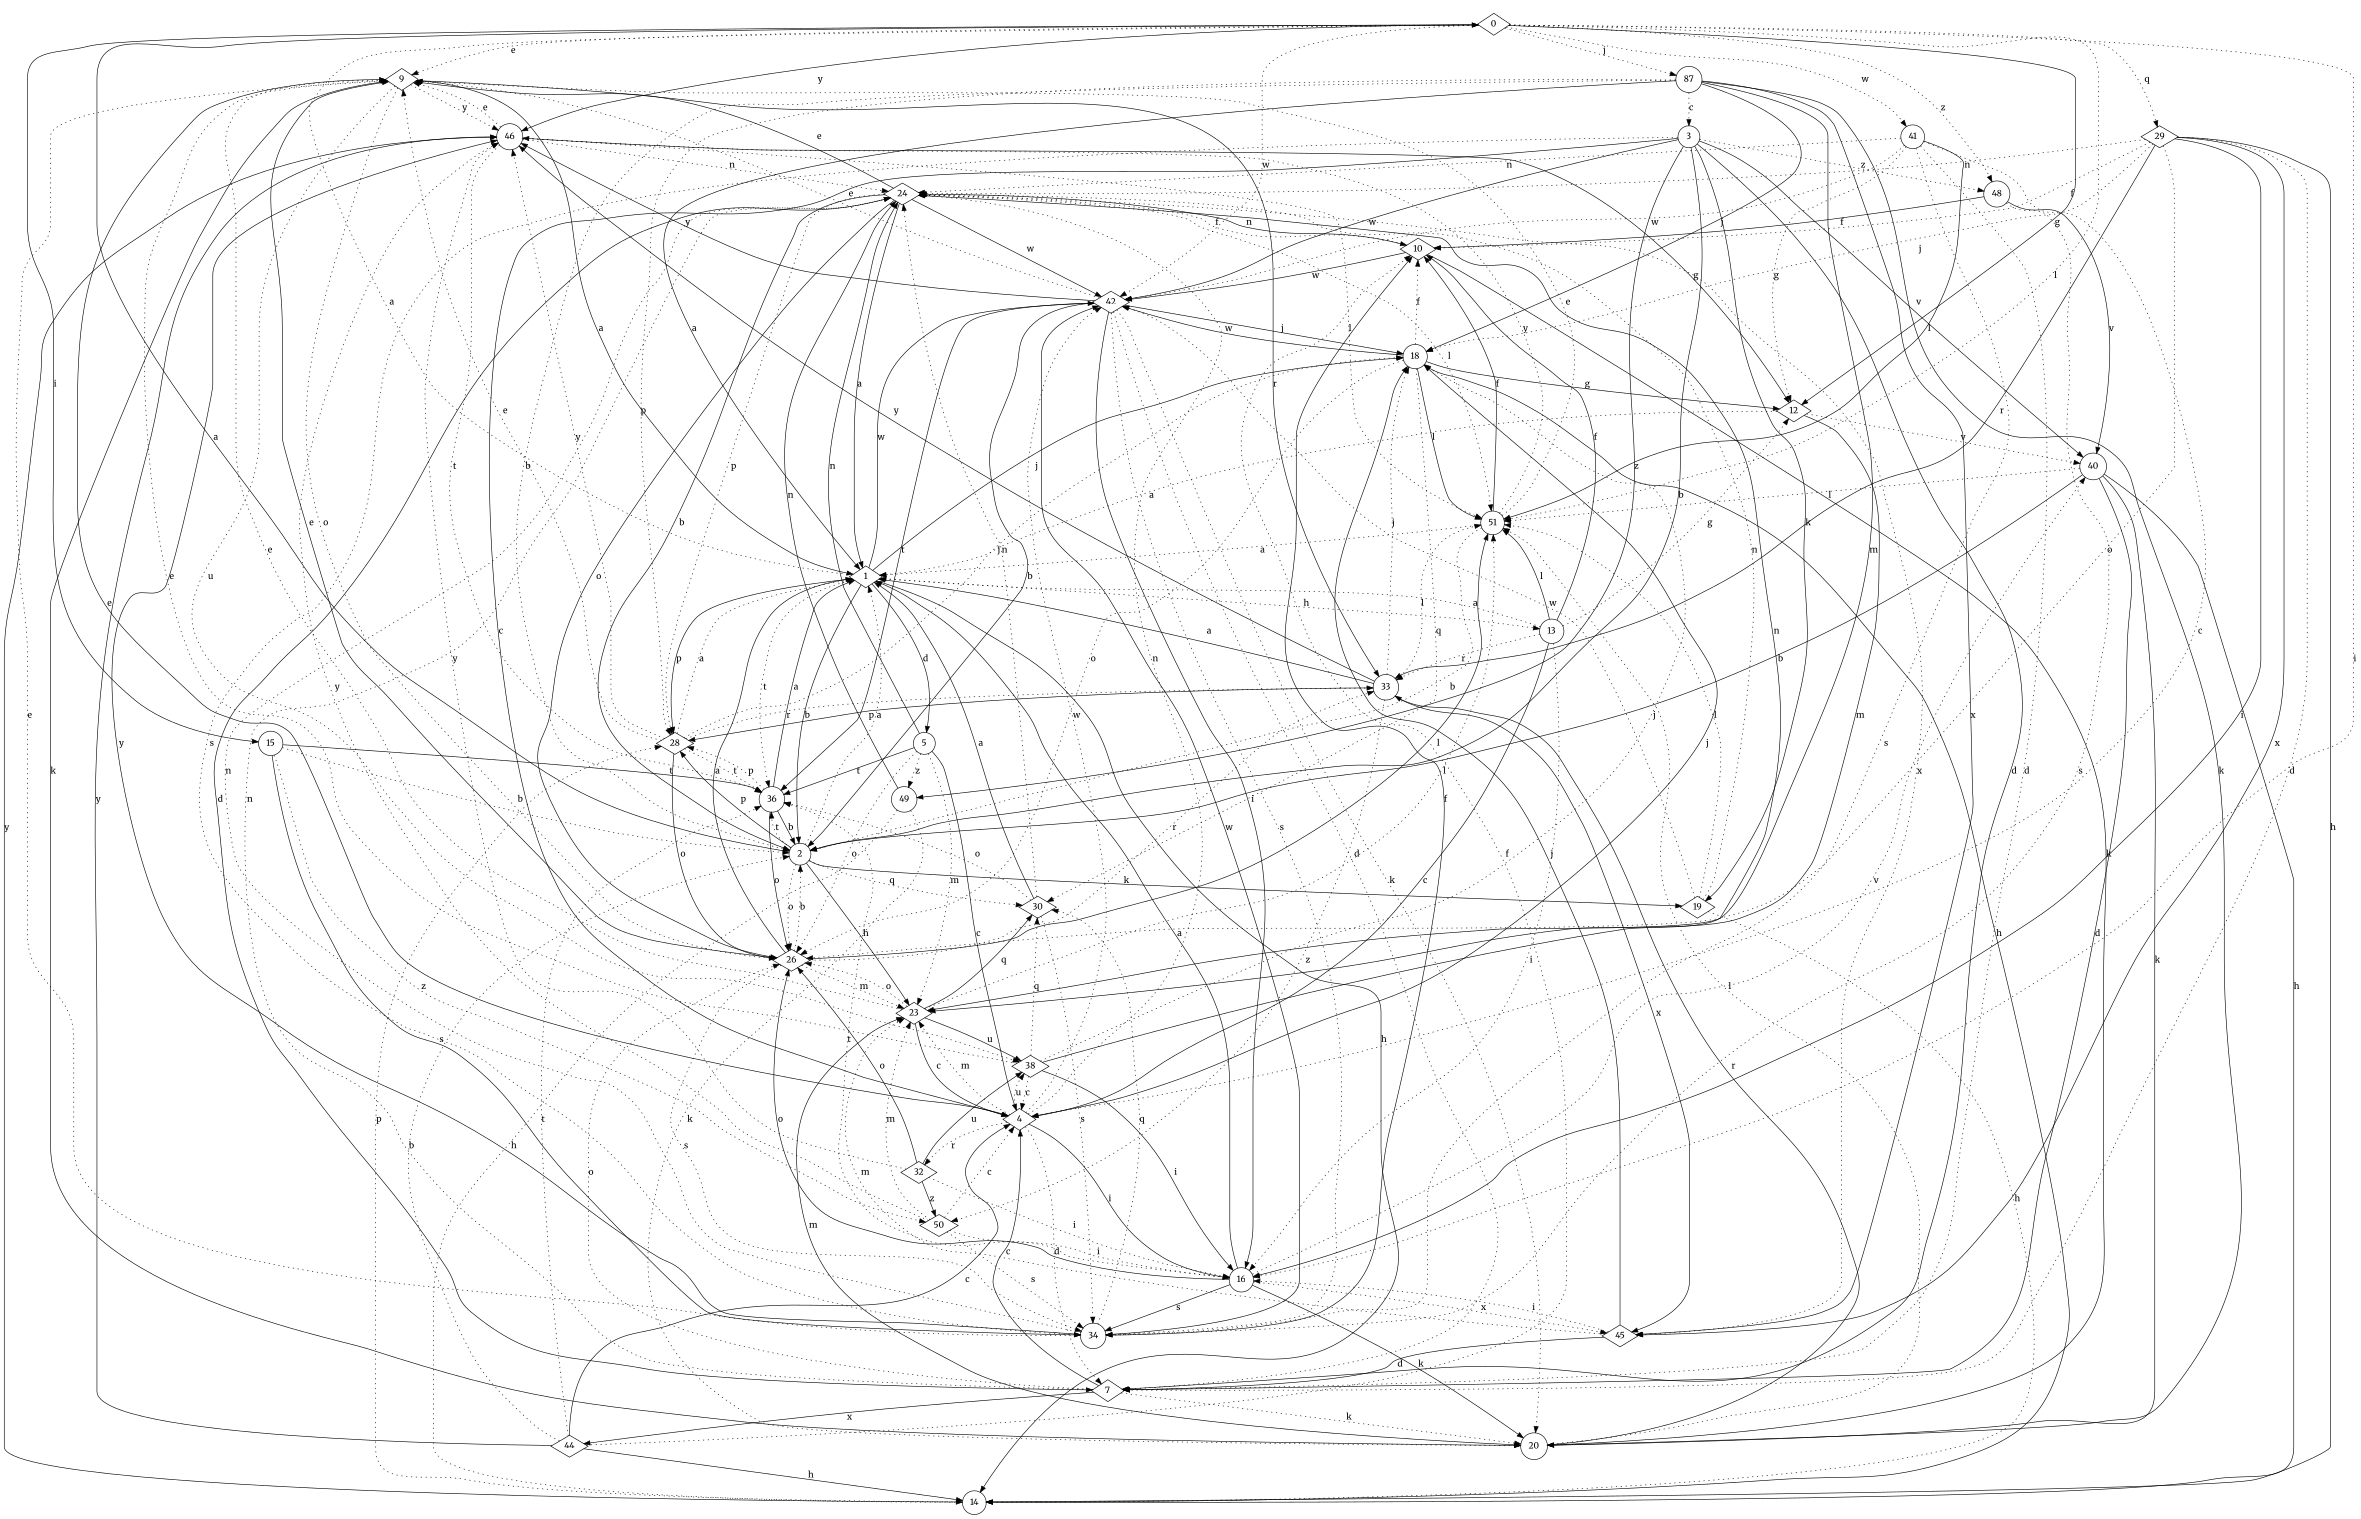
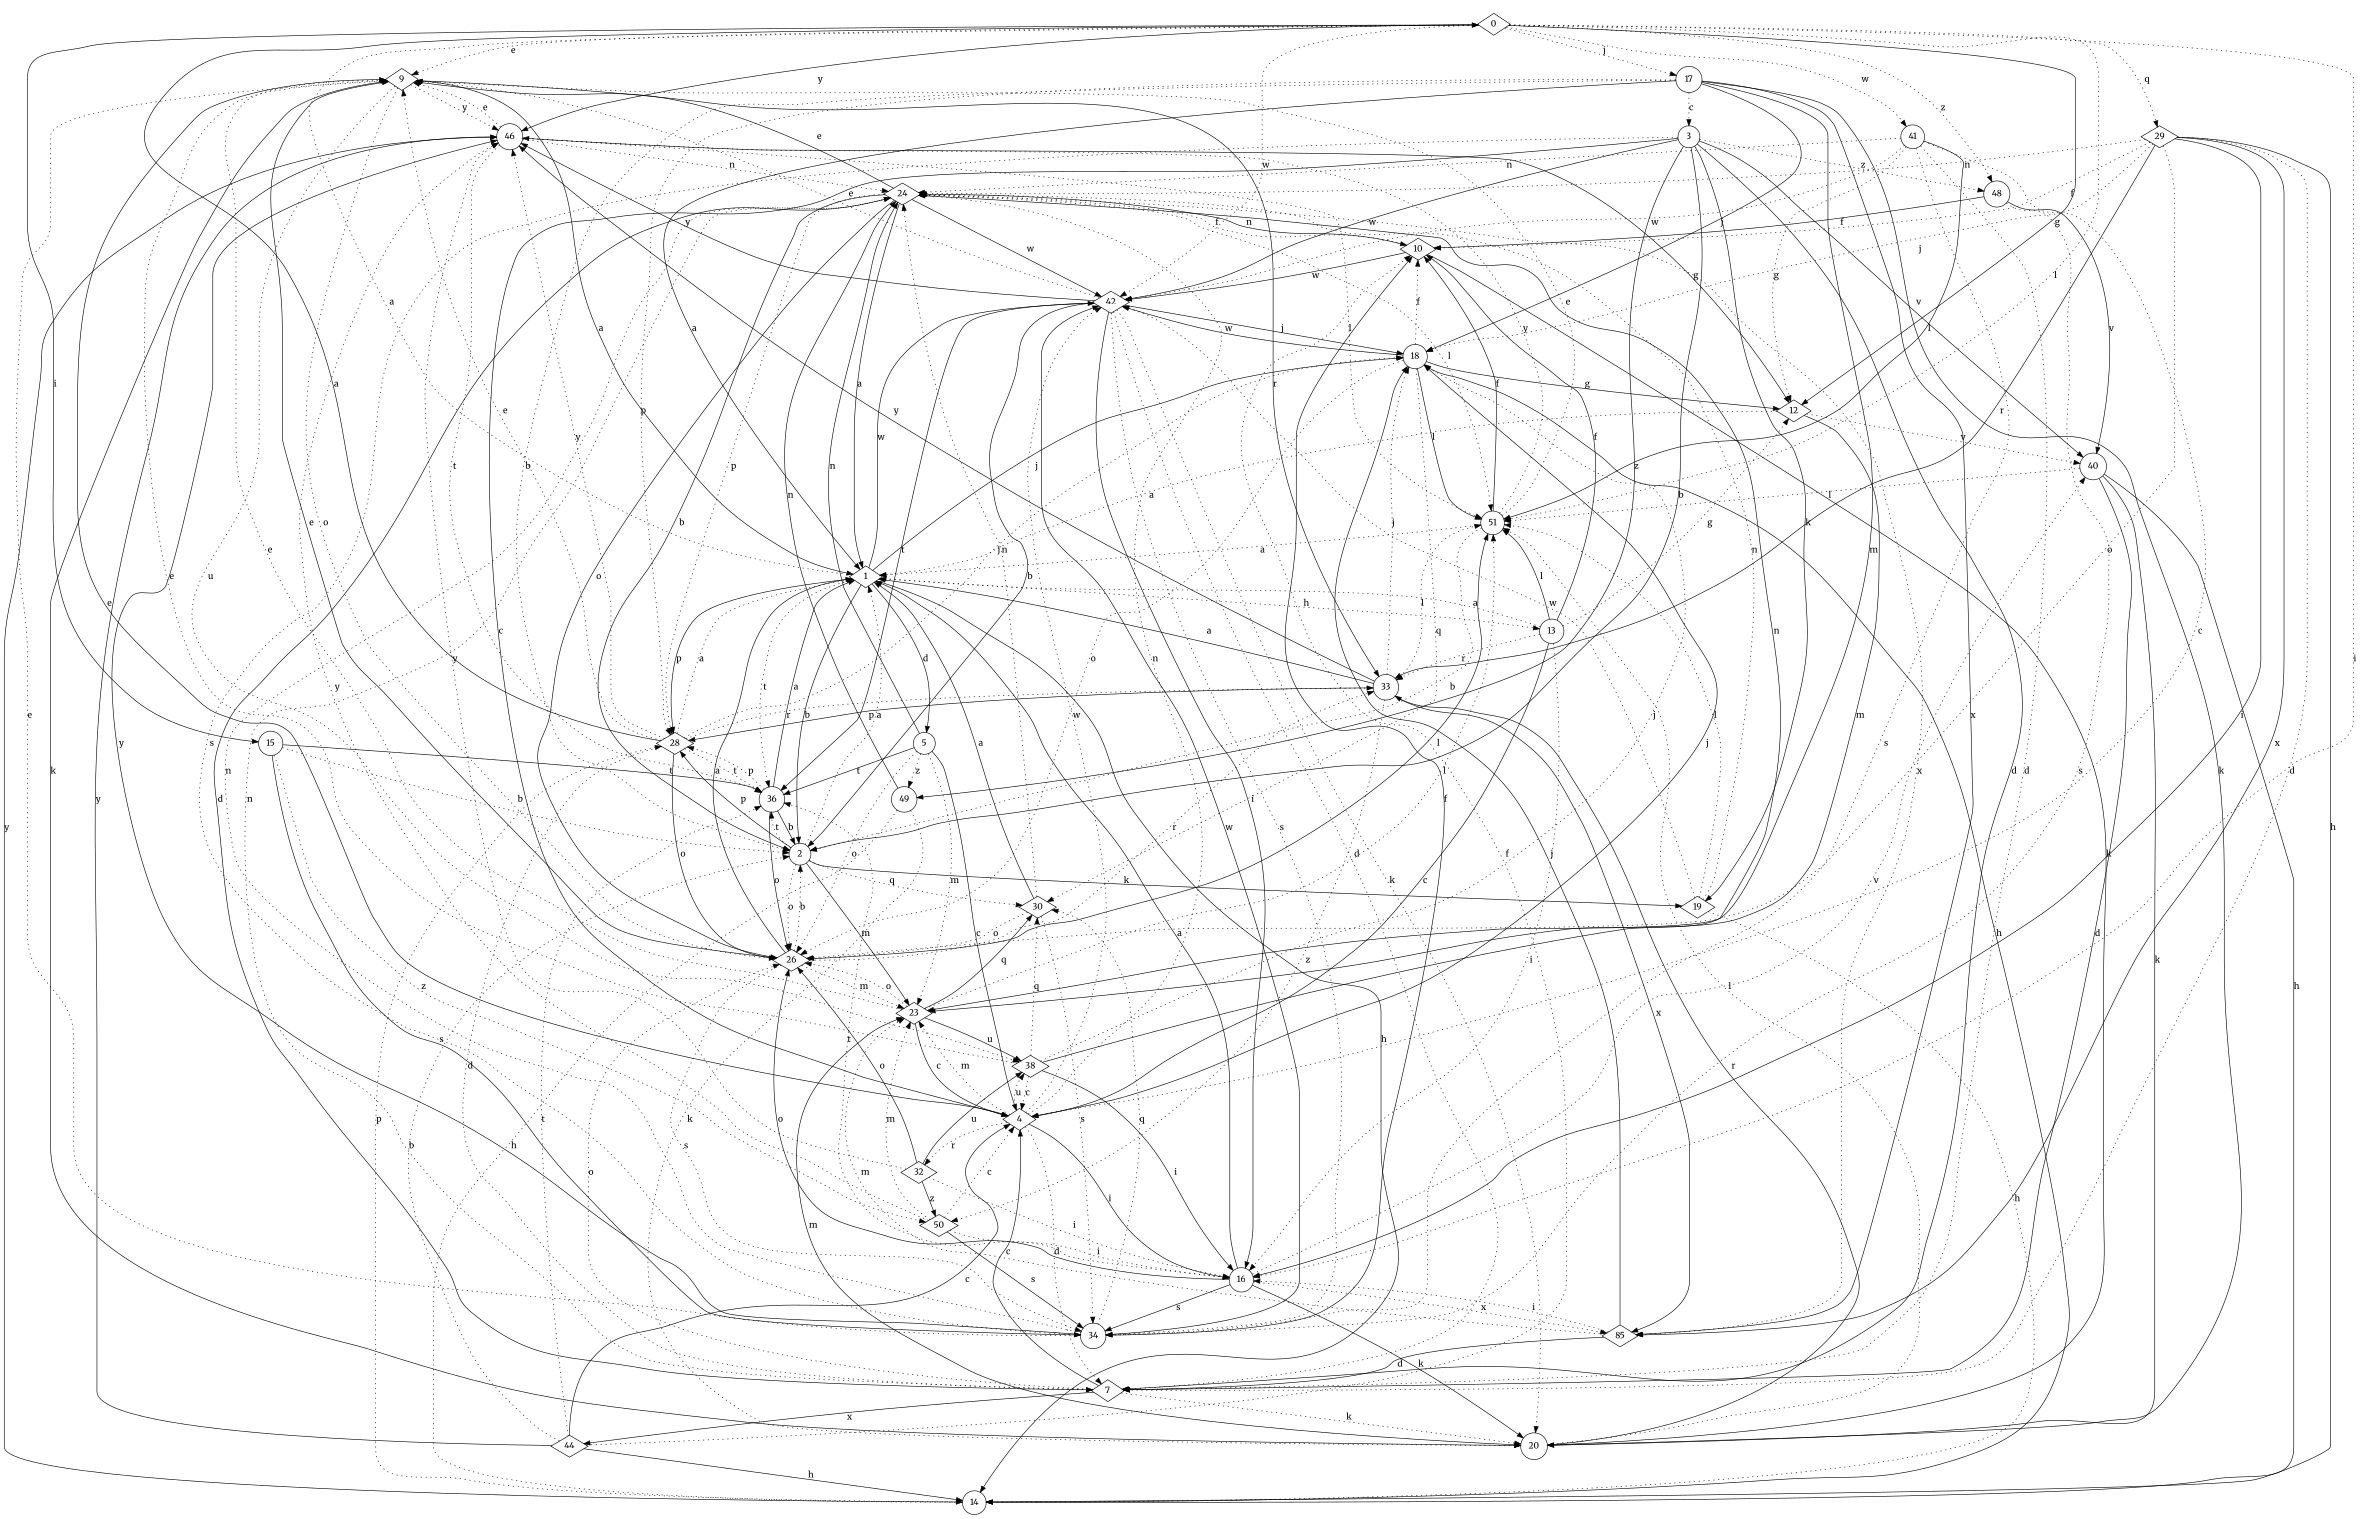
(211, 47) -> (361, 47)
(1689, 79) -> (1689, 79)
(1478, 752) -> none
(916, 841) -> (924, 949)
(866, 934) -> (866, 934)
none -> (537, 1238)
(1012, 1278) -> (1012, 1278)
(1620, 1336) -> (1620, 1336)
